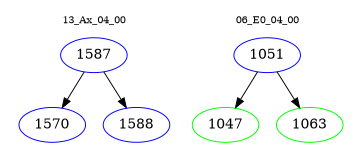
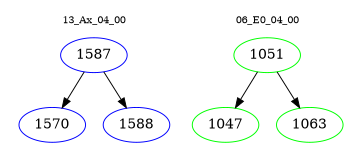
(267, 55) -> (267, 55)
